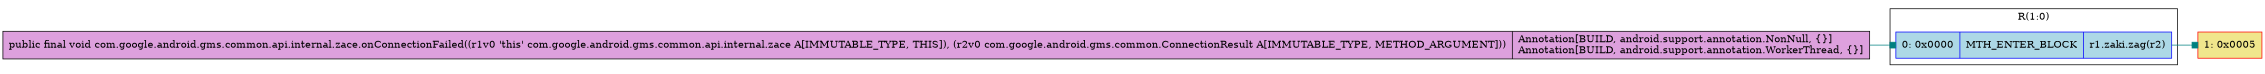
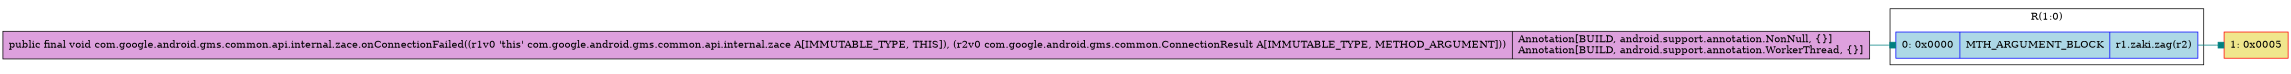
(2022, 45) -> (2035, 45)
